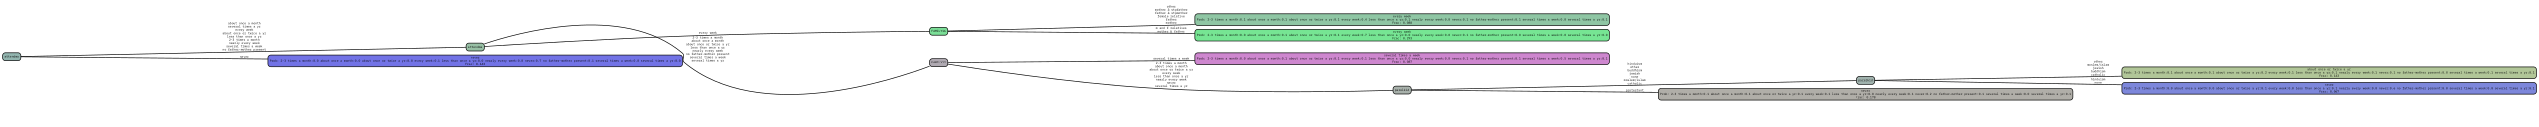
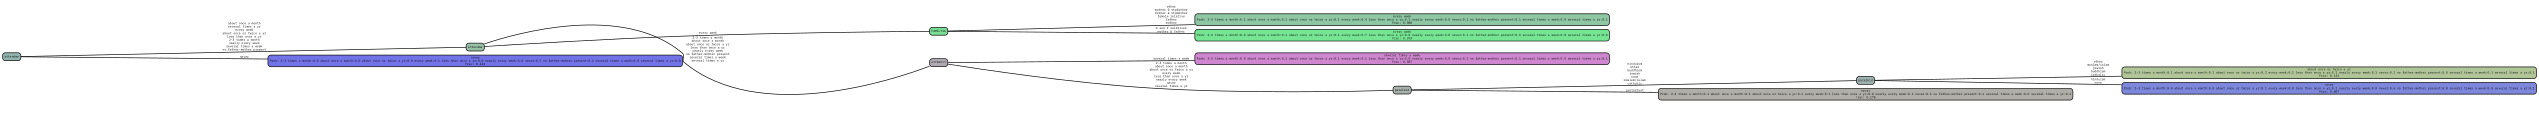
(939, 63) -> (939, 63)
